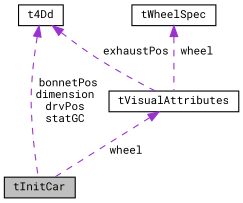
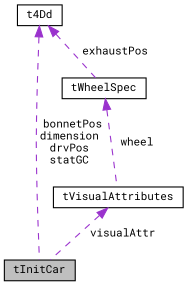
(107, 64) -> (76, 56)
(123, 151) -> (120, 234)
